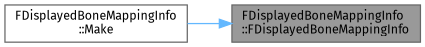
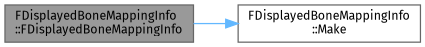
(203, 24) -> (210, 24)
